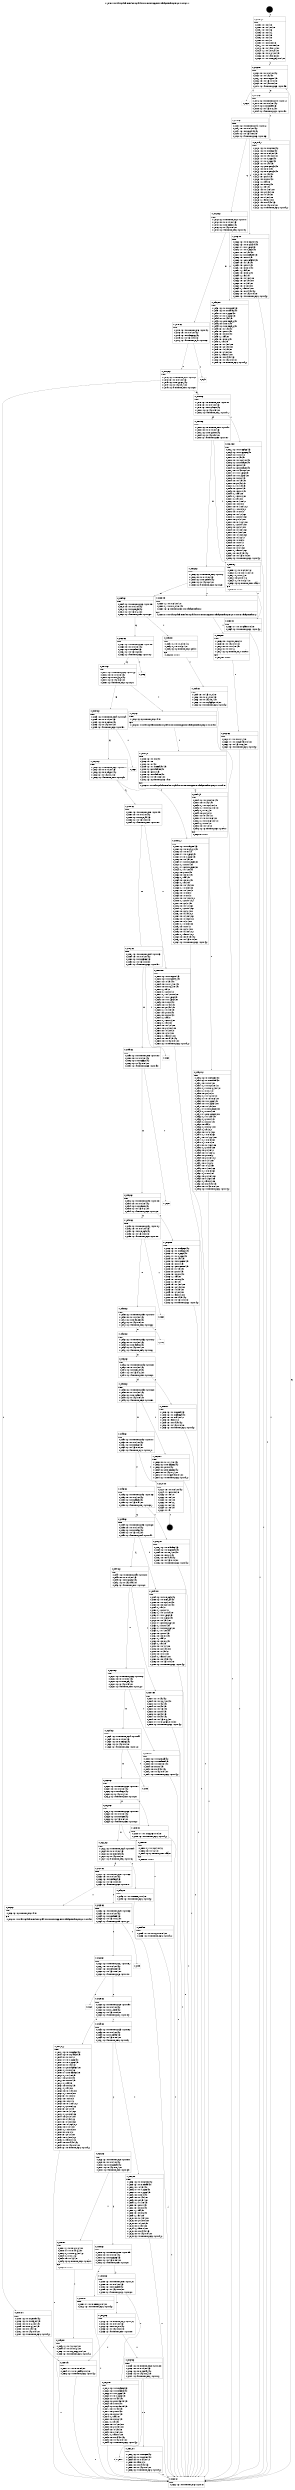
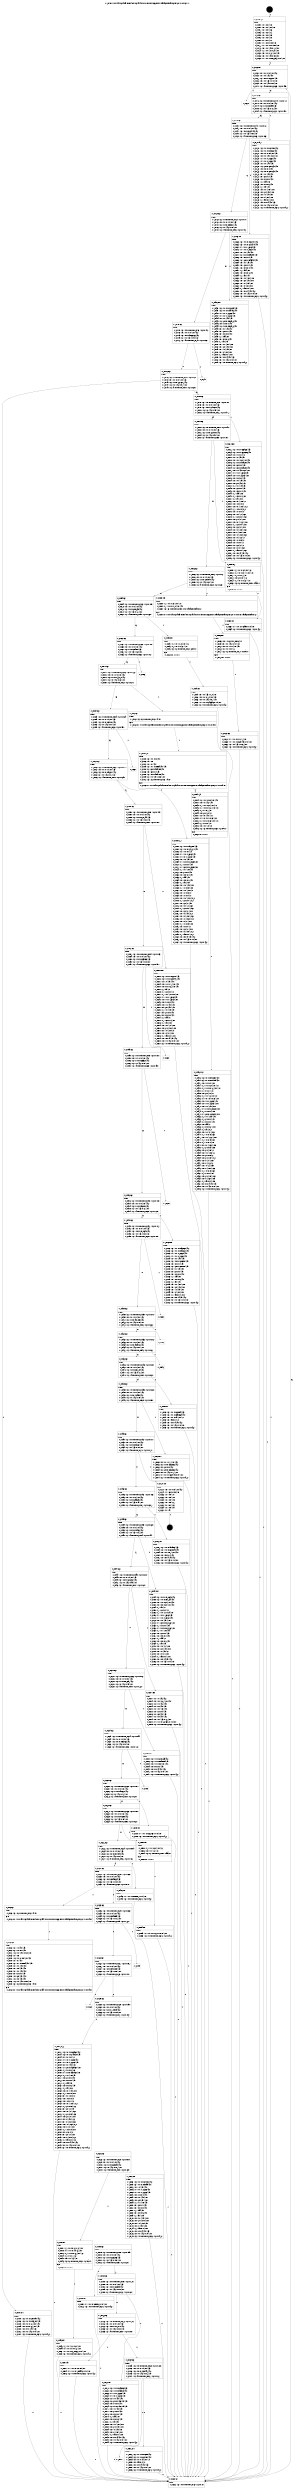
none -> (260, 116)
(139, 886) -> (143, 885)
none -> (161, 1367)
none -> (49, 1966)
(113, 2032) -> none
(113, 2208) -> none
(47, 2350) -> (43, 2463)
